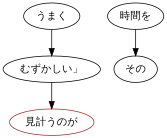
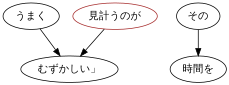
(136, 39) -> (198, 39)
(52, 92) -> (95, 40)
